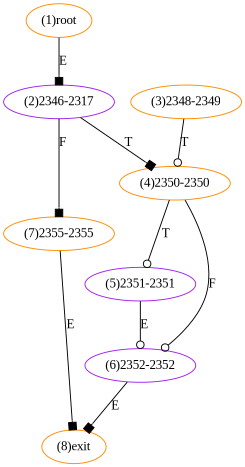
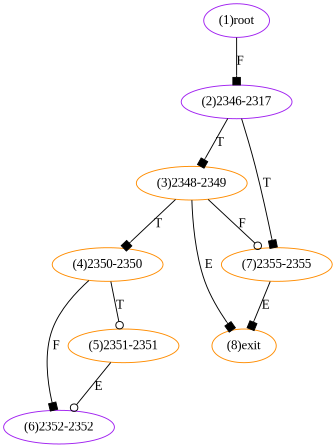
(59, 21) -> (237, 21)
(63, 61) -> (240, 61)
(181, 139) -> (153, 221)
(113, 140) -> (217, 138)
(63, 143) -> (267, 183)
none -> (232, 221)
(209, 277) -> (51, 335)
(140, 284) -> (124, 346)
(110, 403) -> (200, 264)
